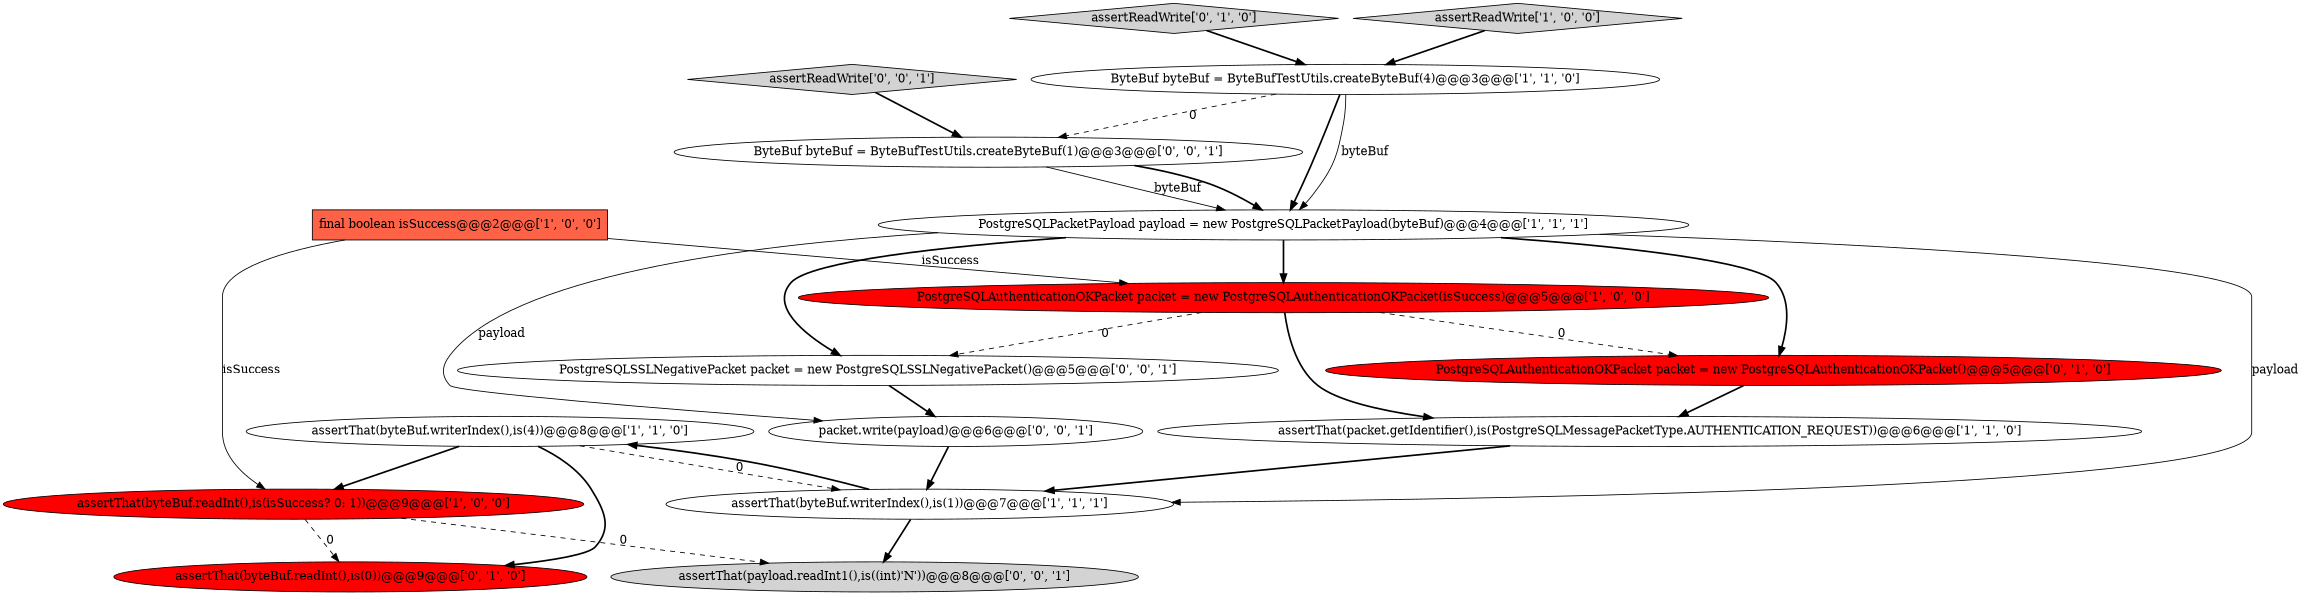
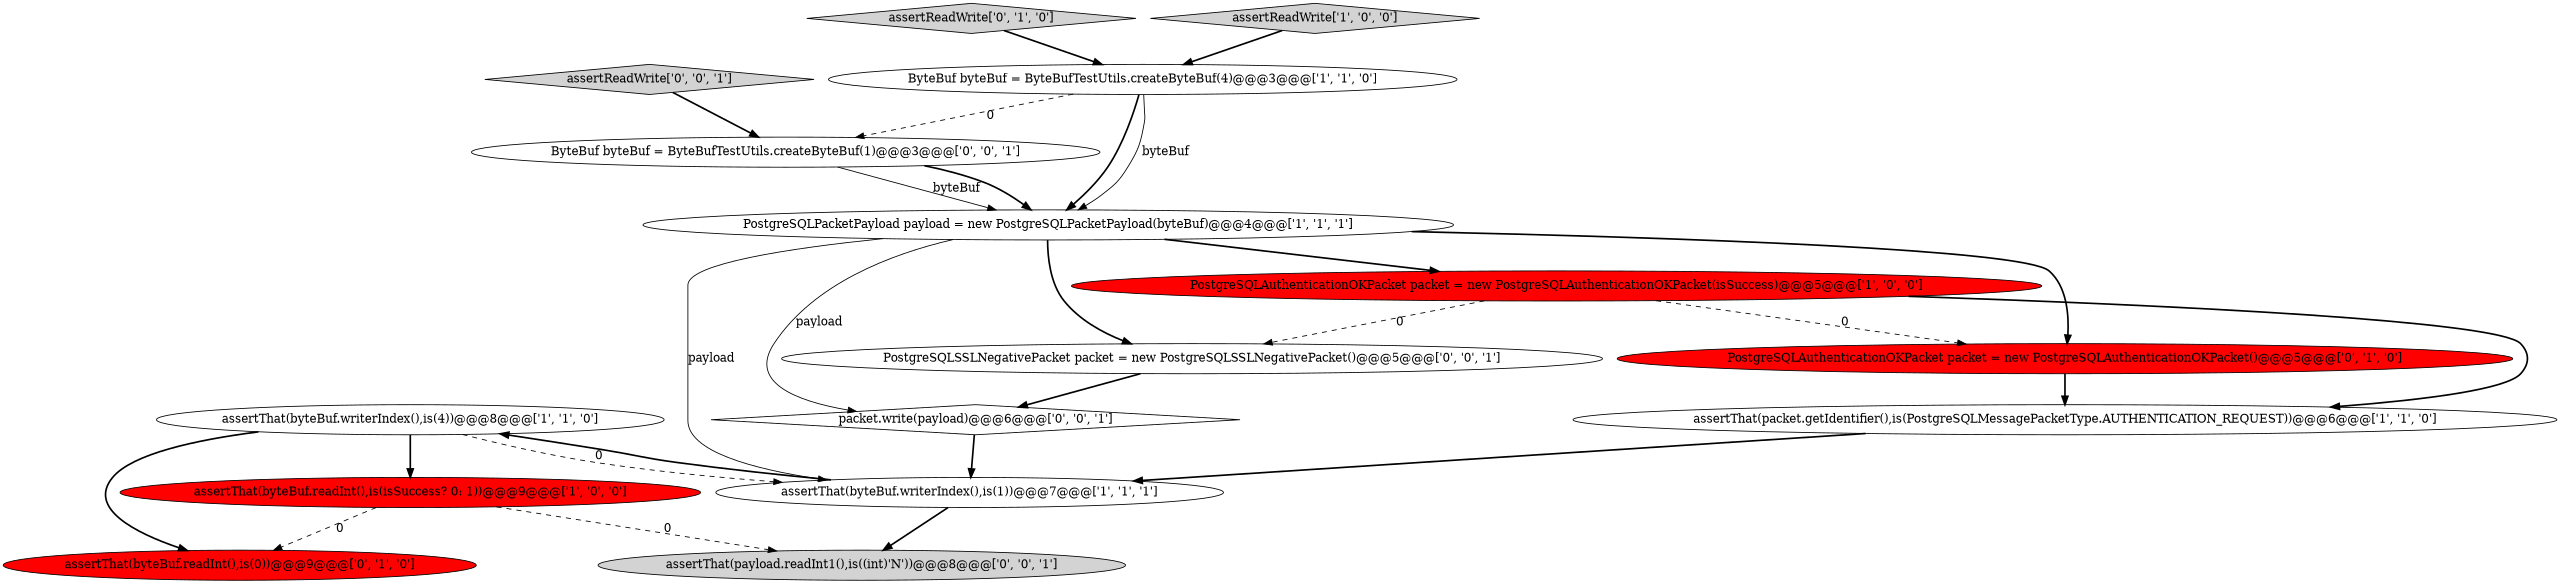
(460, 225) -> none
(956, 431) -> (975, 420)
